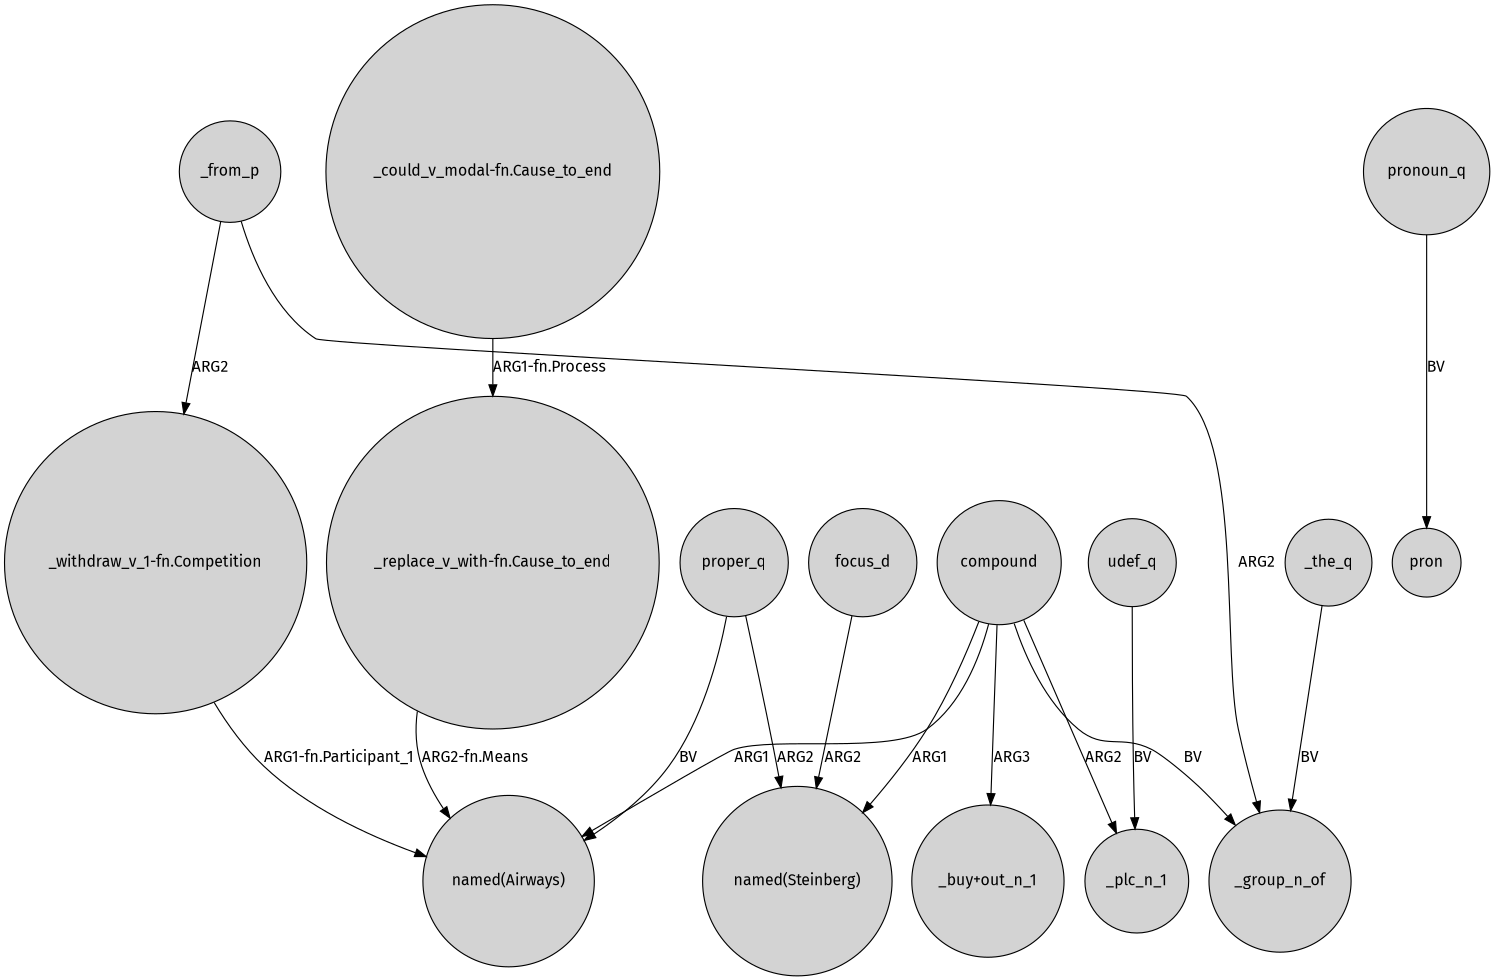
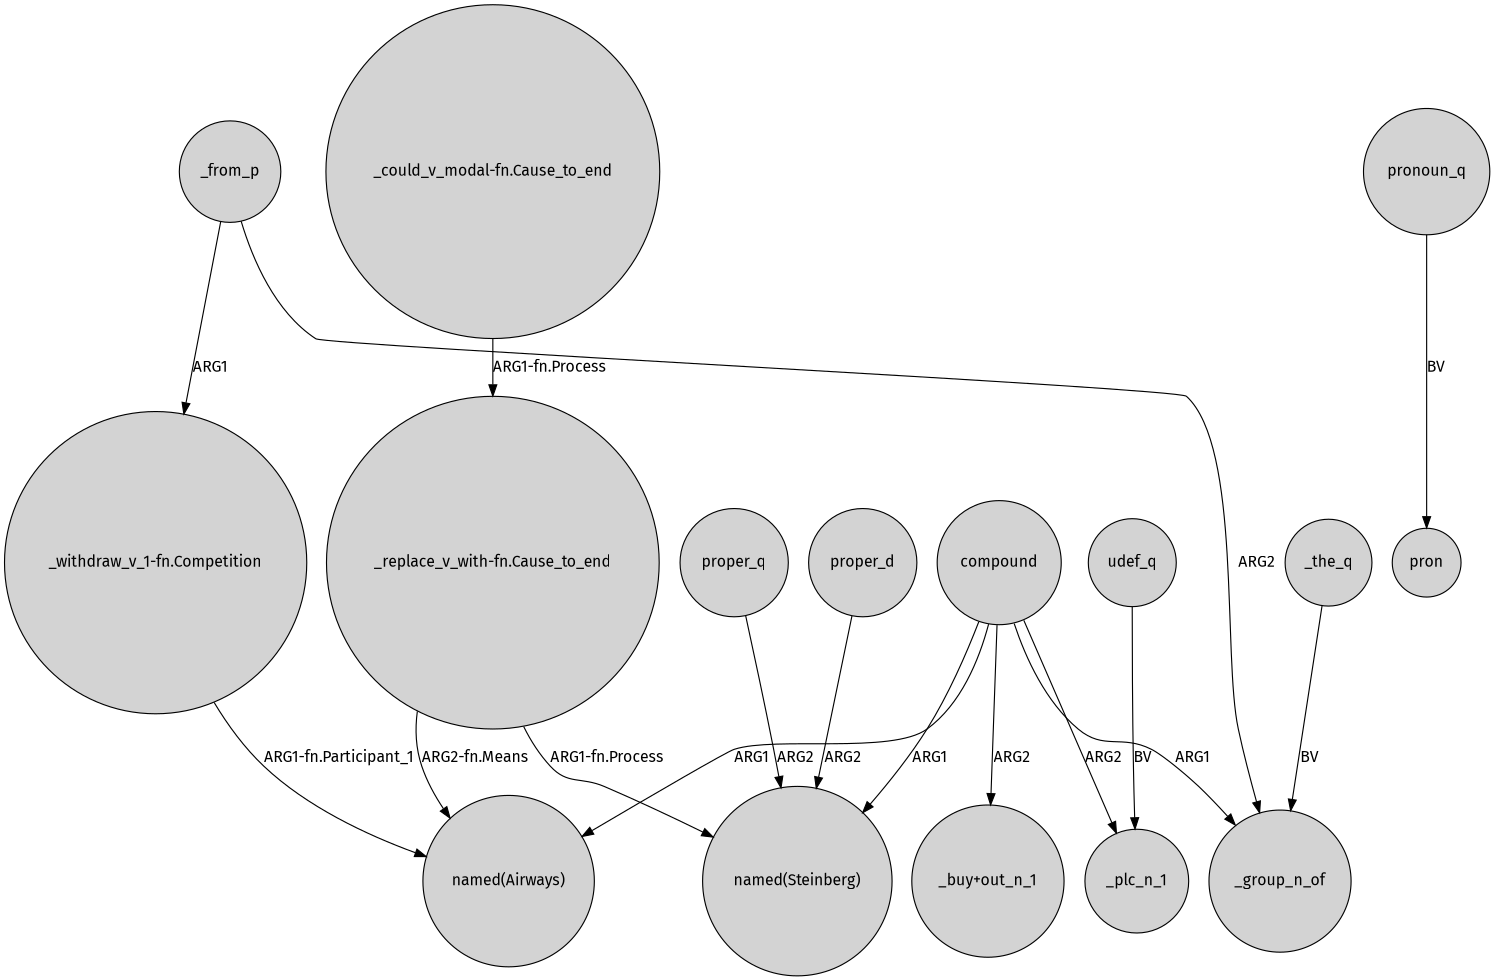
(210, 368) -> (210, 368)
(863, 563) -> (863, 563)
(685, 741) -> none
(1012, 758) -> (1012, 758)
(1193, 758) -> (1193, 758)
none -> (605, 787)
